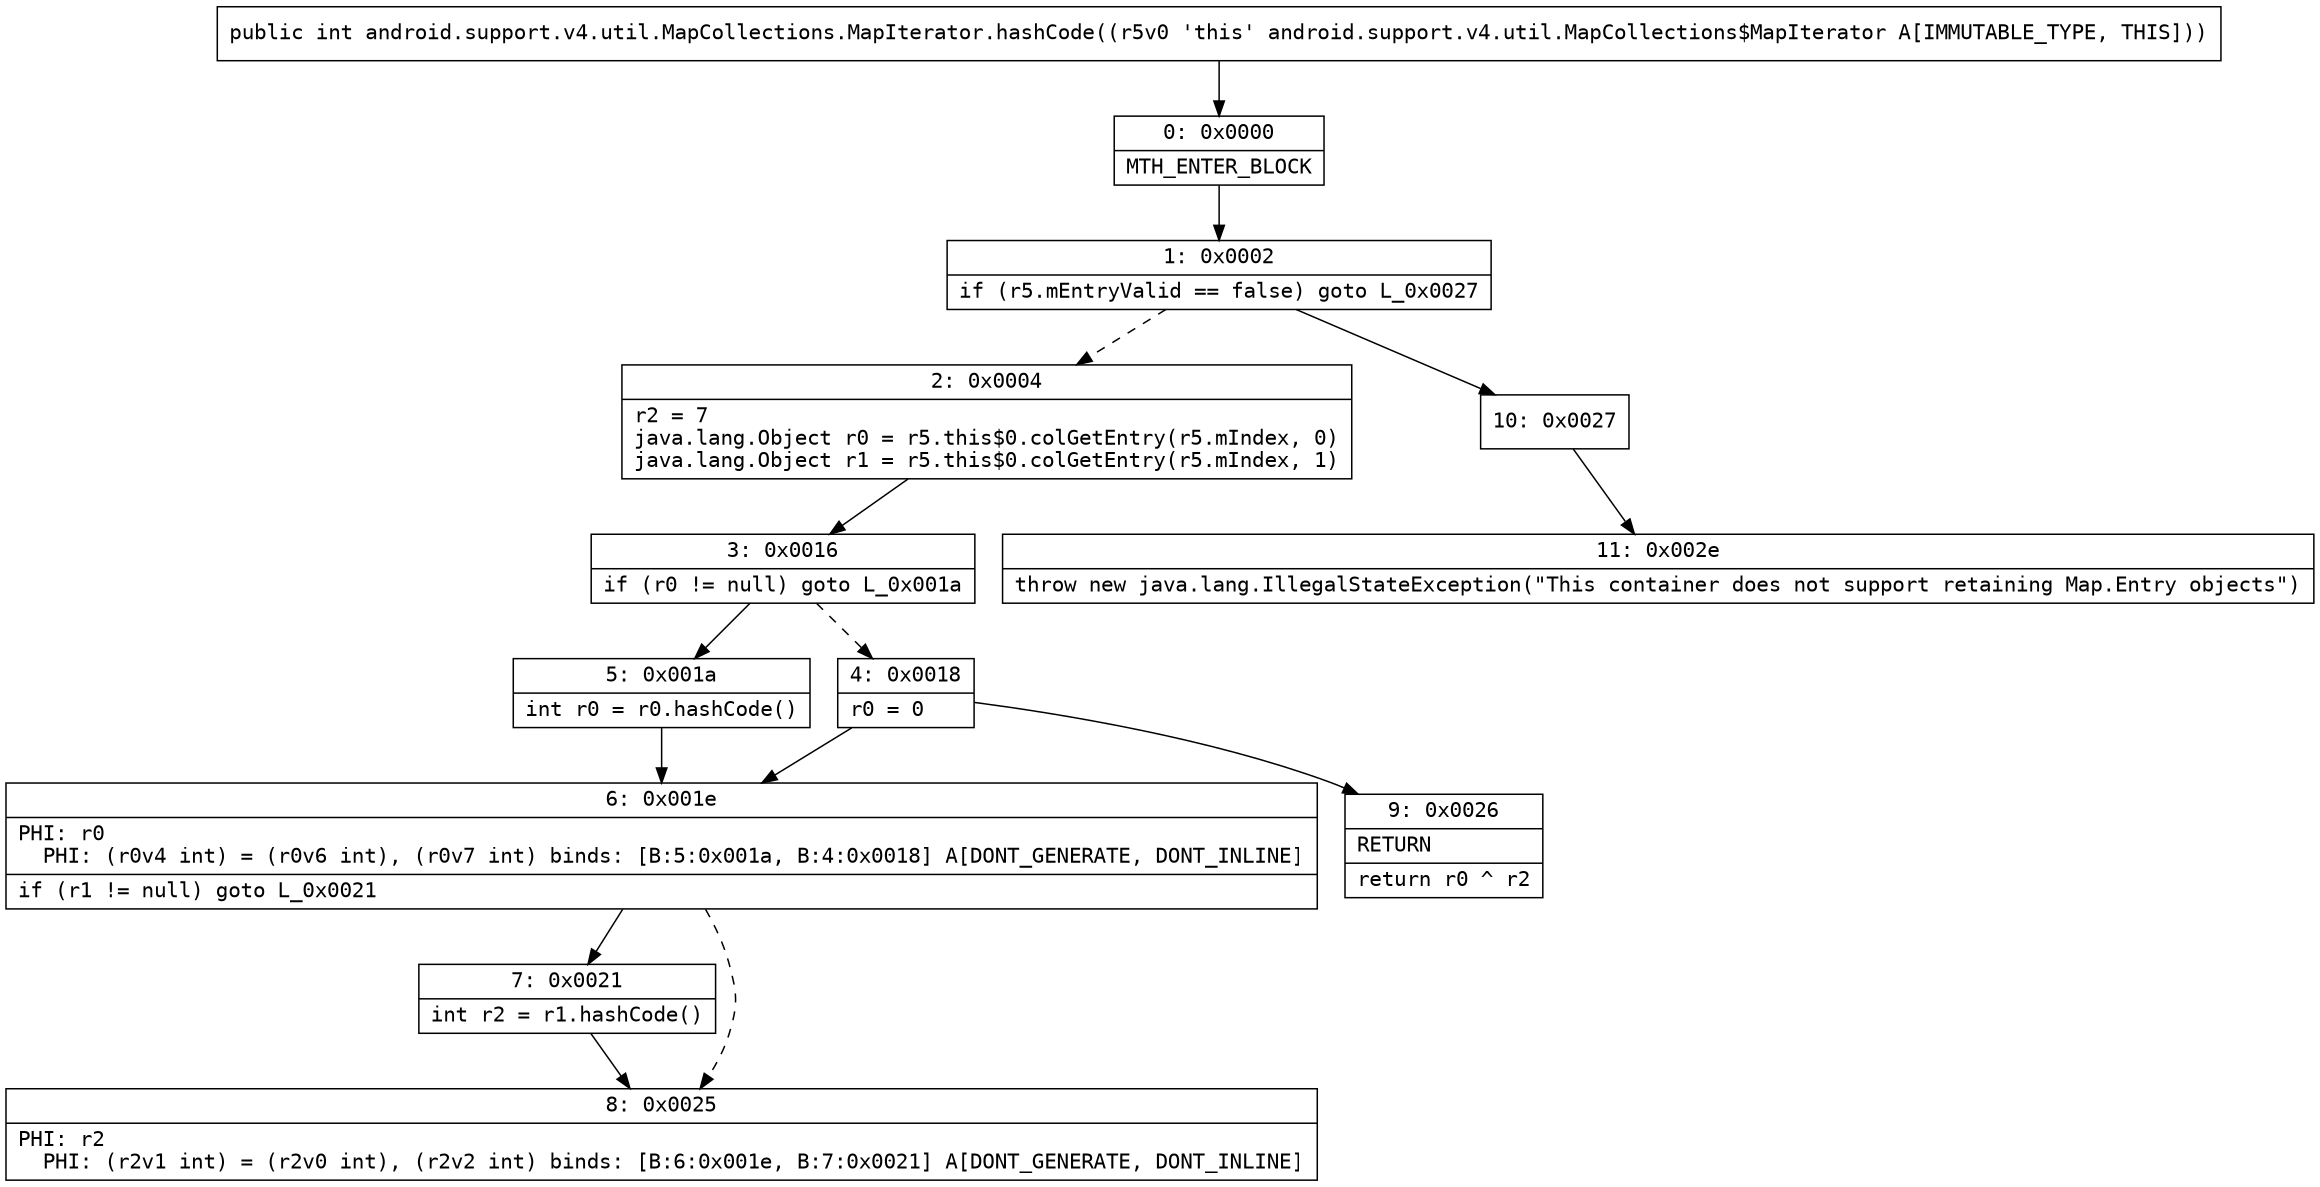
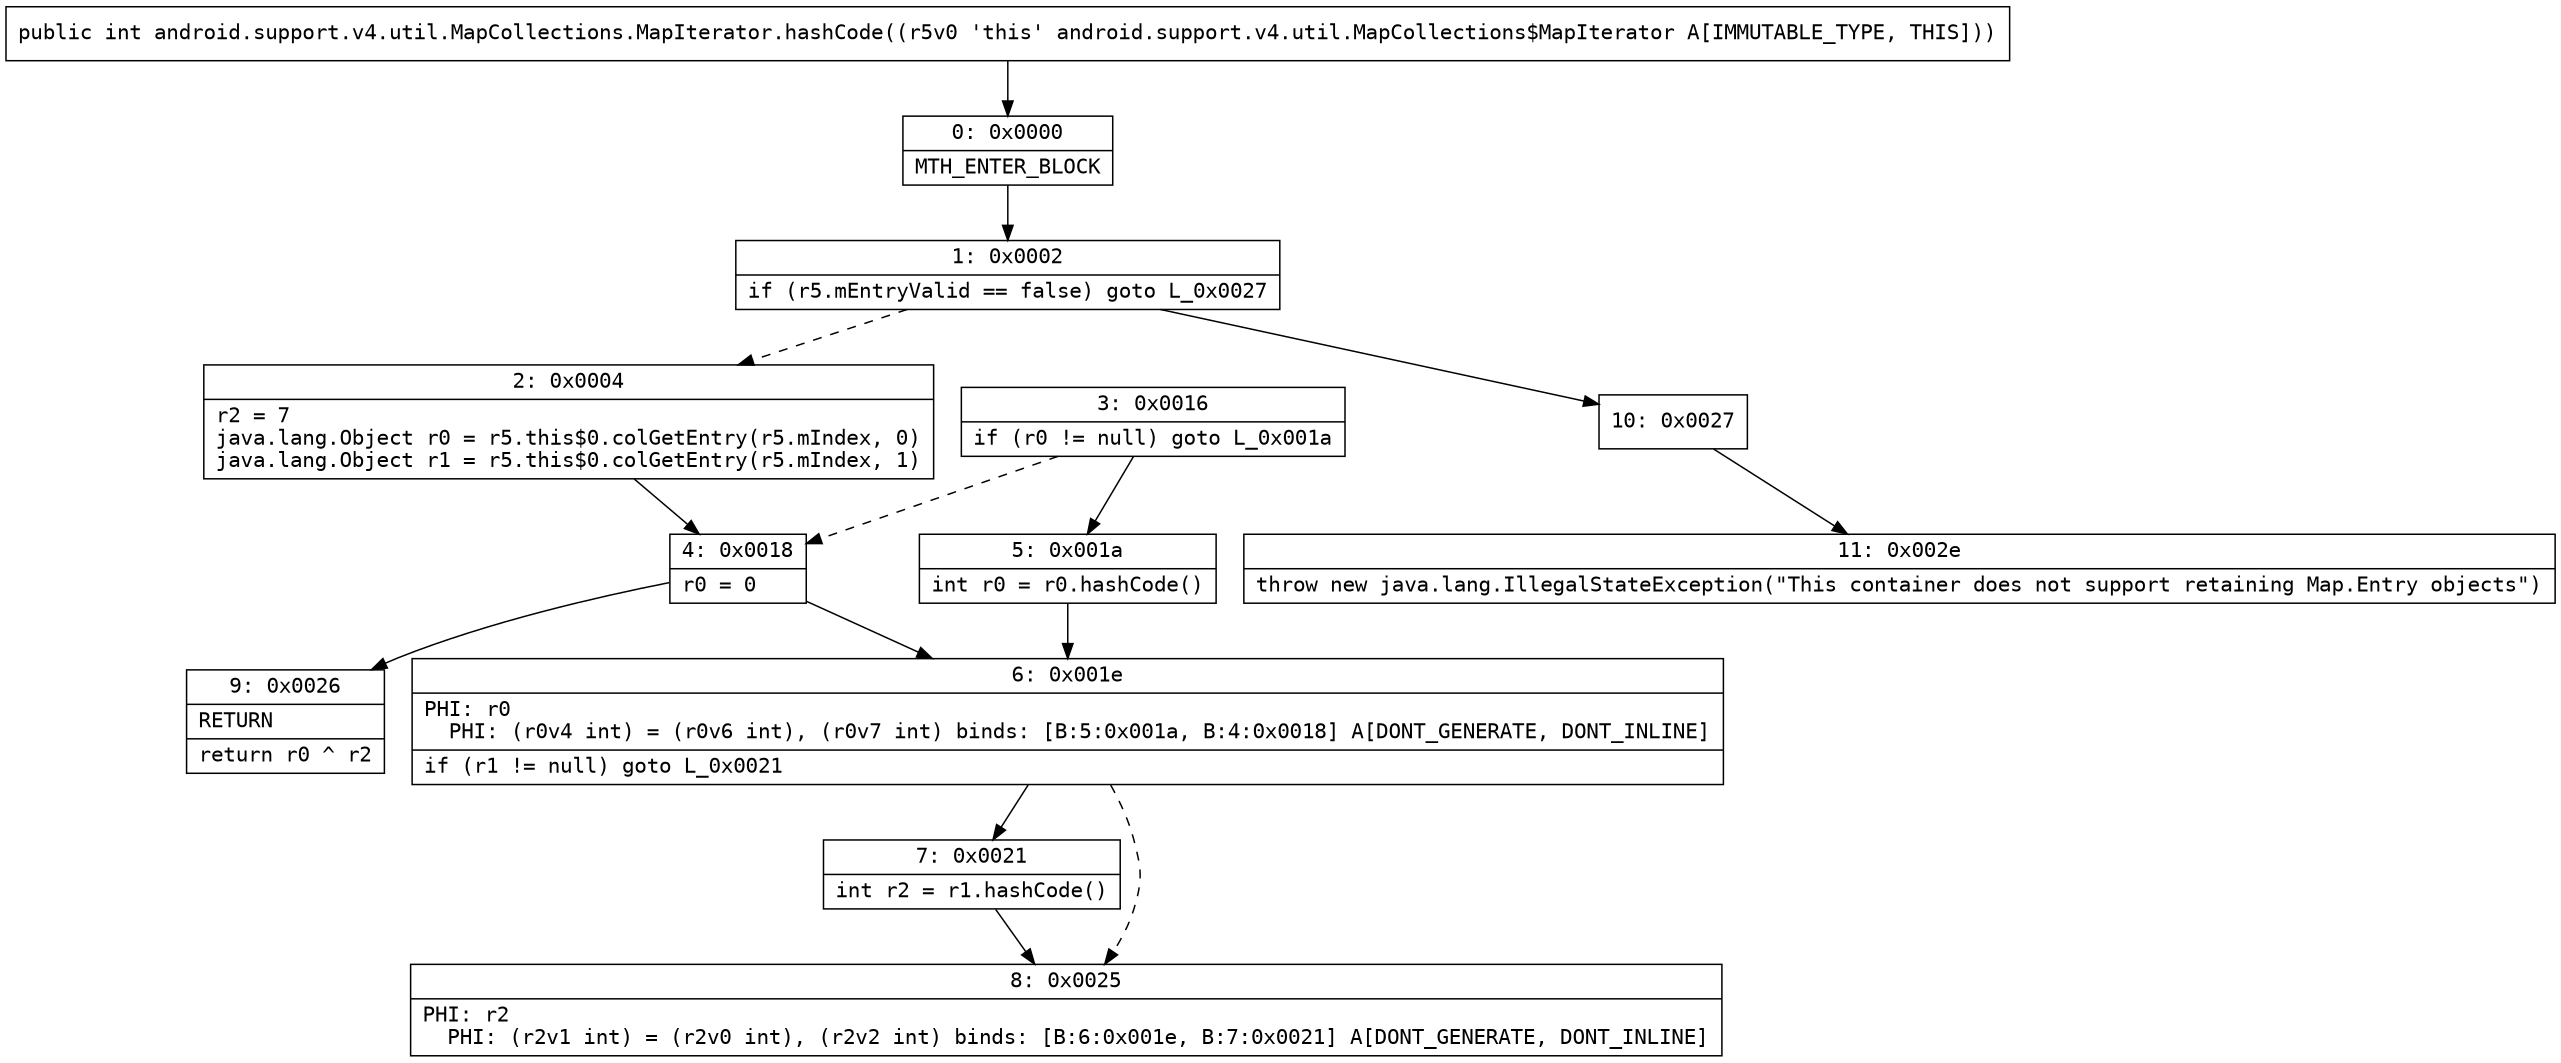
(875, 502) -> (661, 502)
